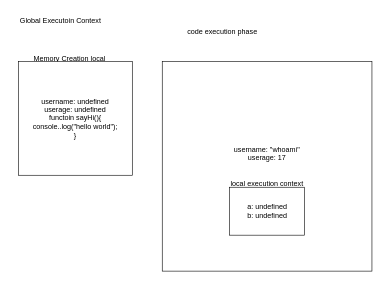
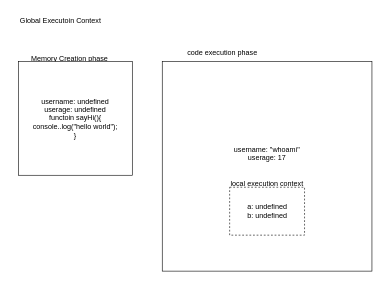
(222, 32) -> (222, 53)
(70, 59) -> (70, 59)
(267, 212) -> (267, 212)
